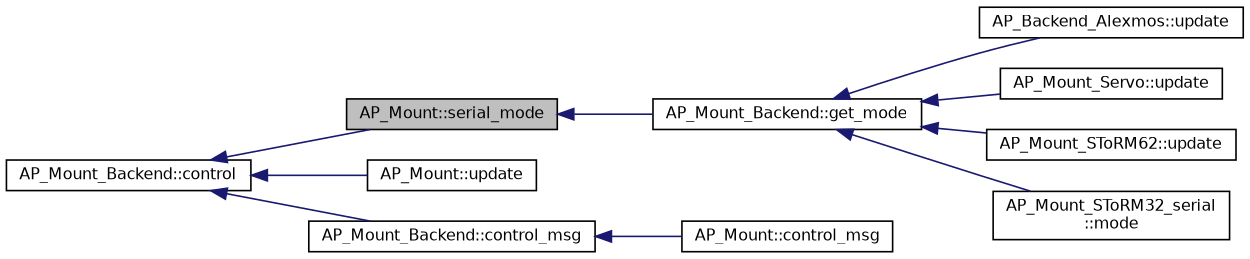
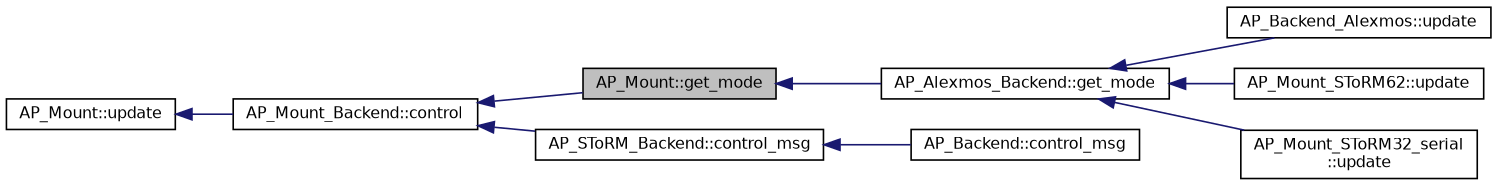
(1111, 84) -> none
(452, 114) -> (680, 84)
(787, 114) -> (1025, 84)
(318, 175) -> (213, 114)
(1111, 216) -> (1359, 154)
(452, 236) -> (680, 145)
(787, 236) -> (1025, 145)
